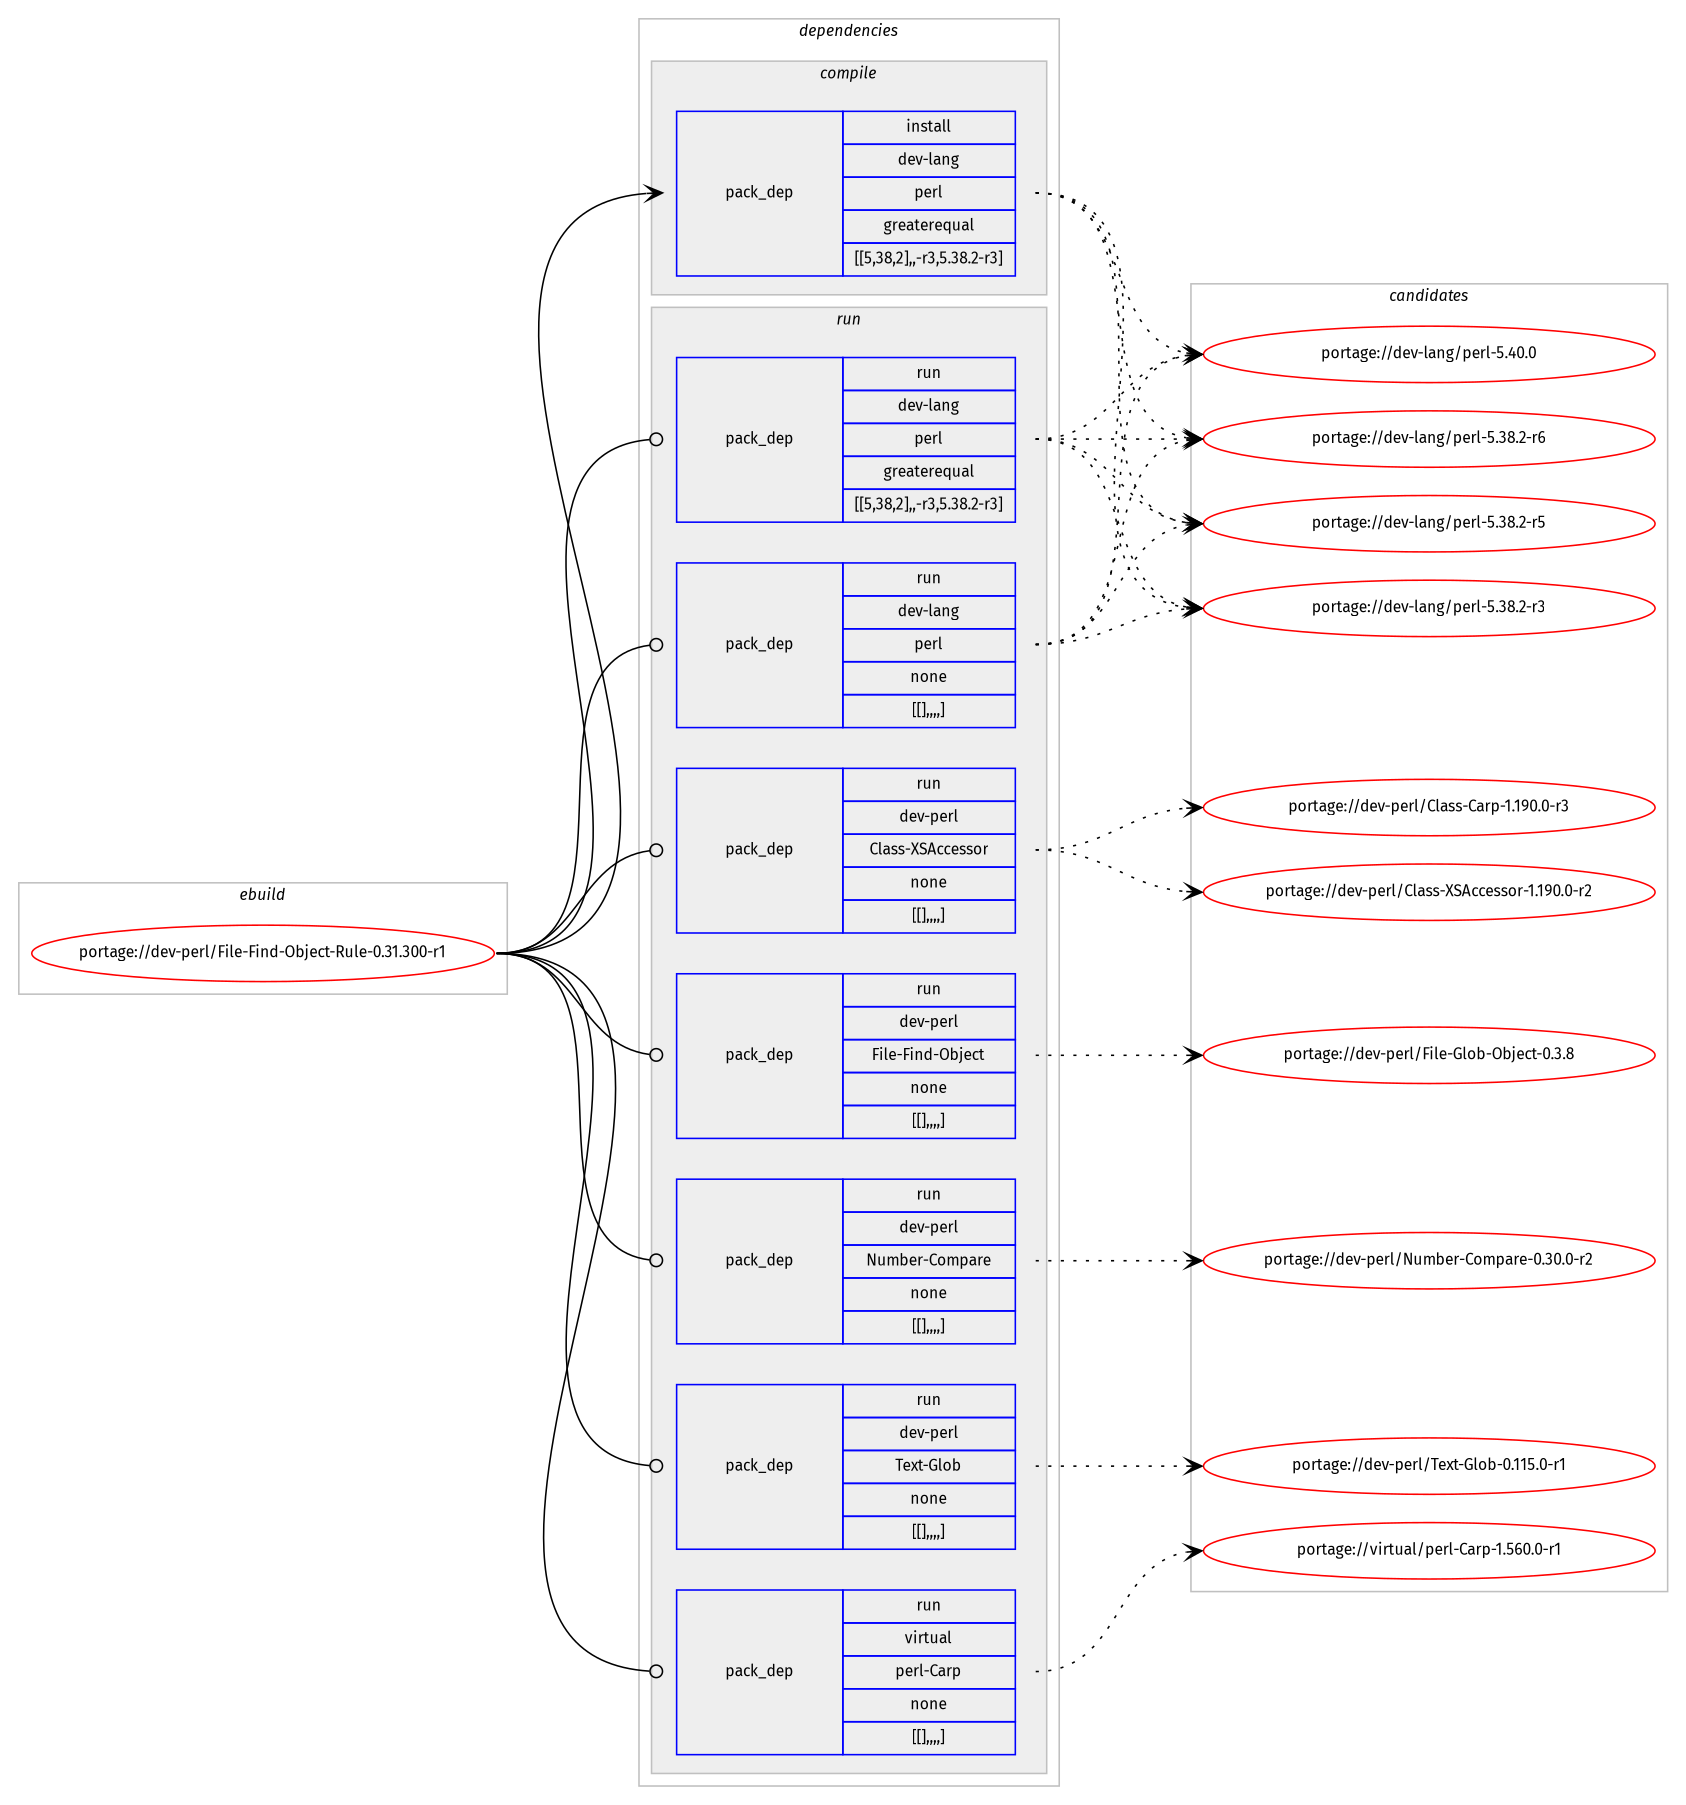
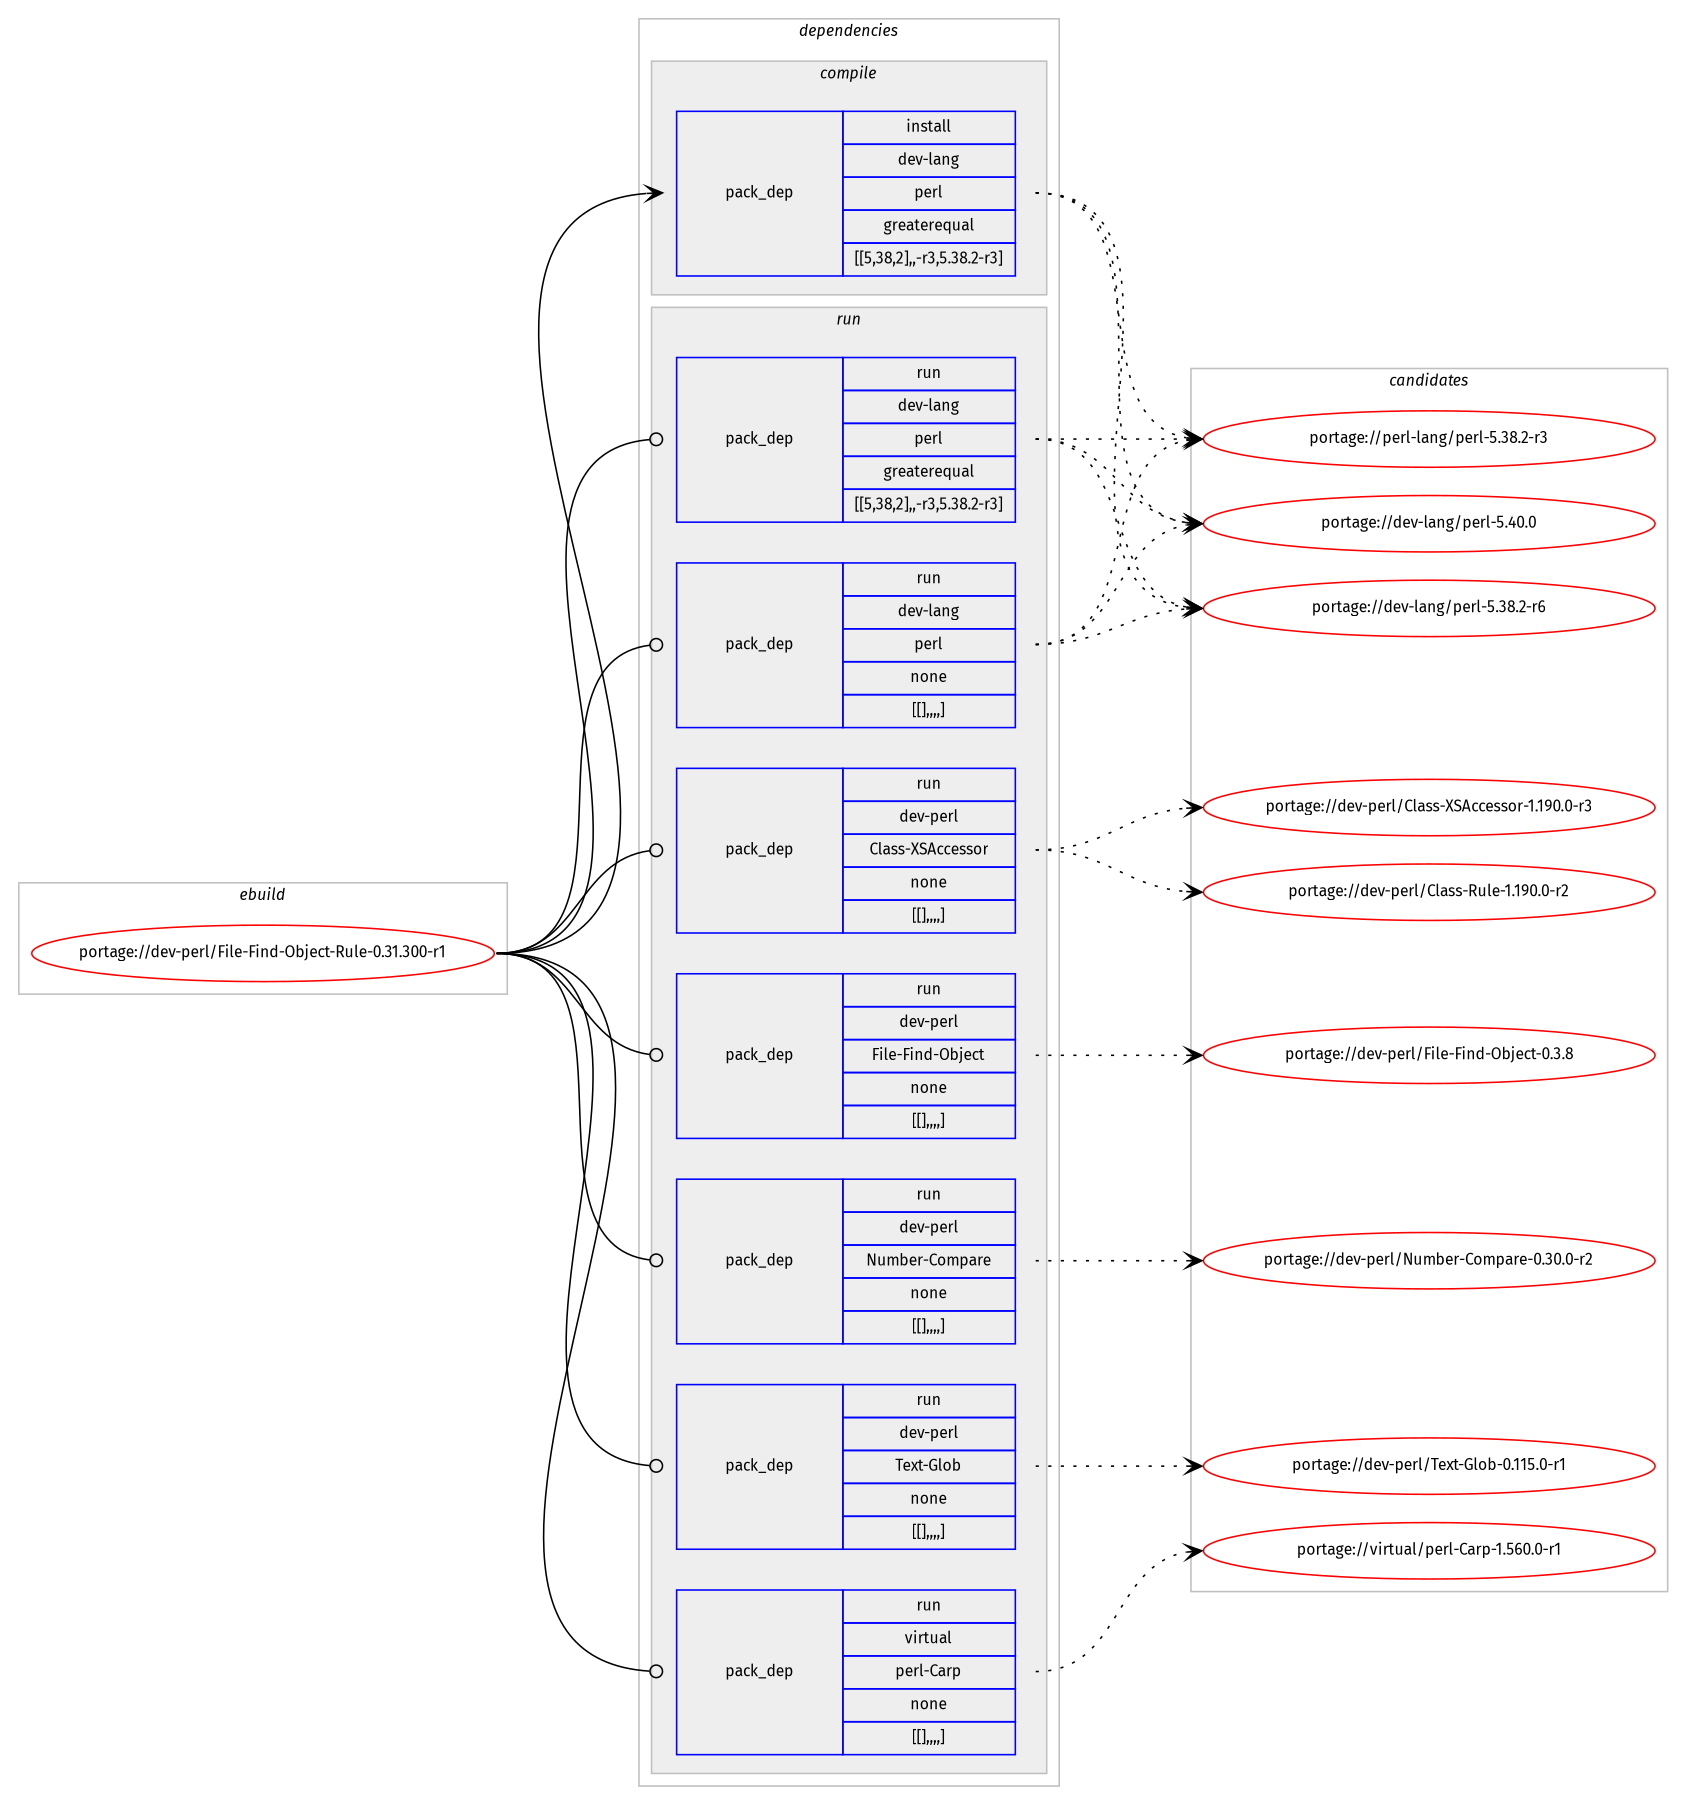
(1429, 524) -> none
(1429, 608) -> (1429, 439)
(1429, 808) -> (1429, 808)
(1429, 892) -> (1429, 892)
(1429, 1055) -> (1429, 1055)
